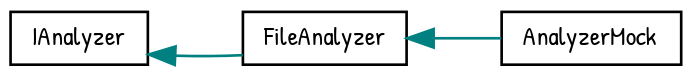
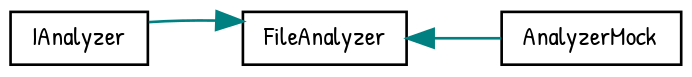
(209, 56) -> (183, 21)
